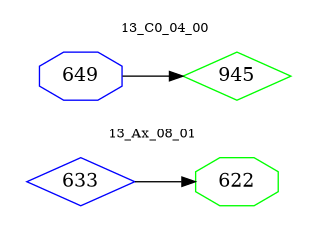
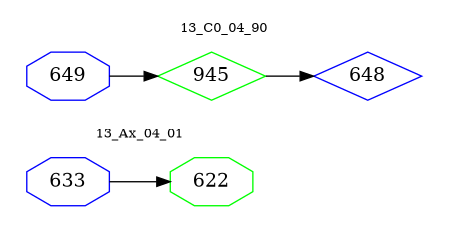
(165, 29) -> (224, 29)
none -> (368, 76)
(153, 134) -> (140, 134)
(81, 182) -> (68, 182)
